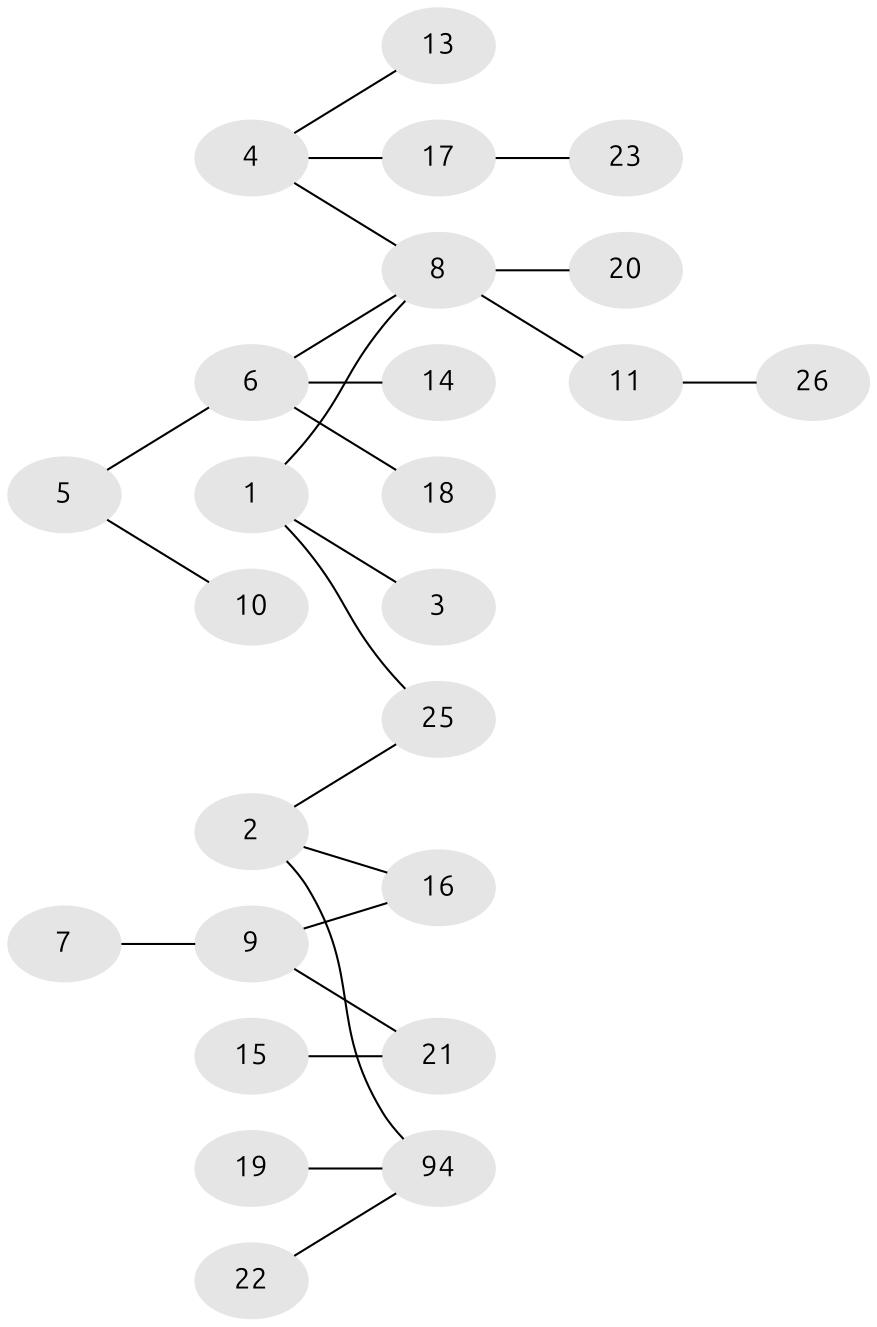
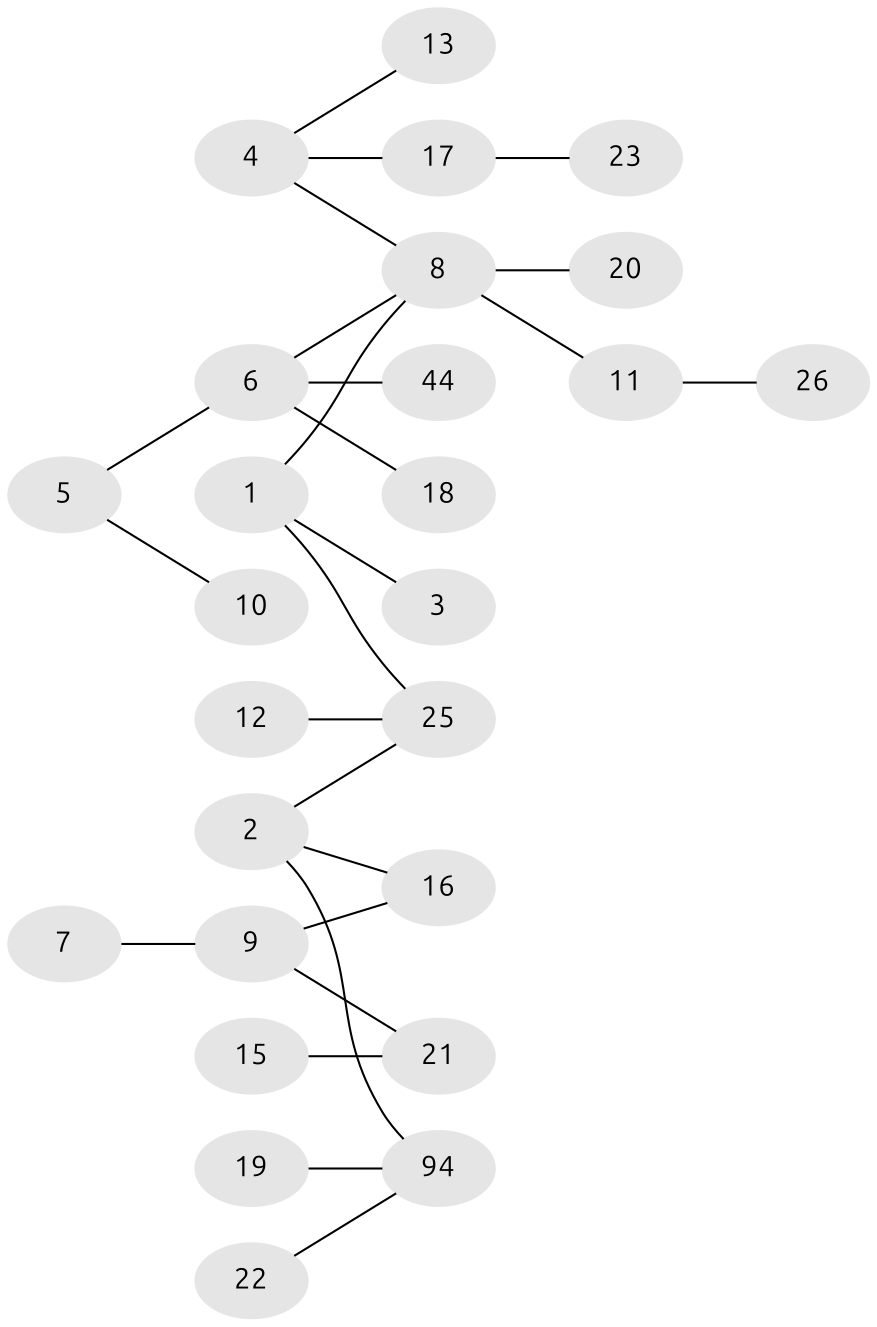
(439, 383) -> (439, 383)
none -> (252, 719)
